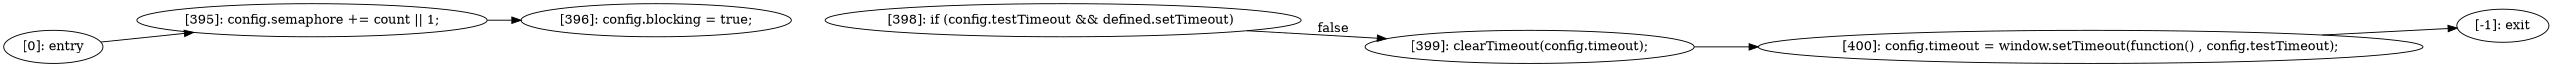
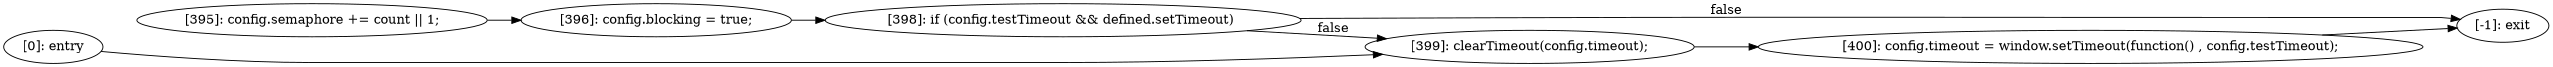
none -> (1875, 17)
none -> (804, 20)
(143, 38) -> (737, 63)
